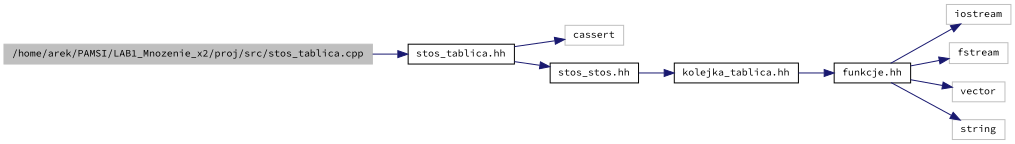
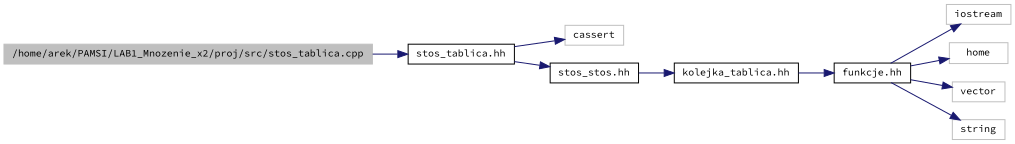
(979, 53) -> (979, 53)
